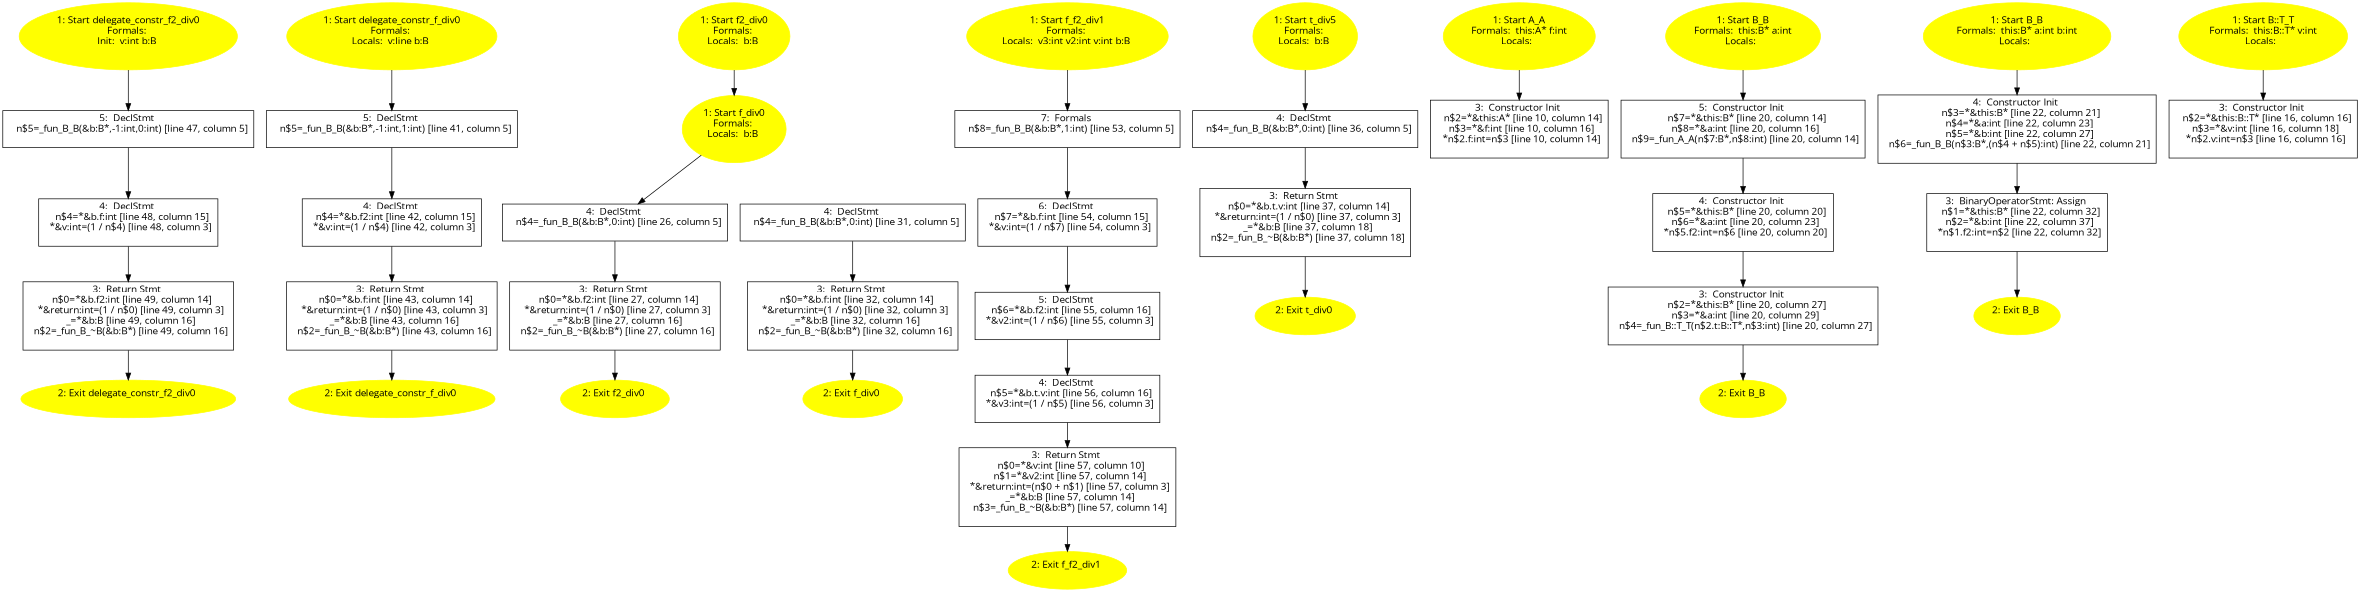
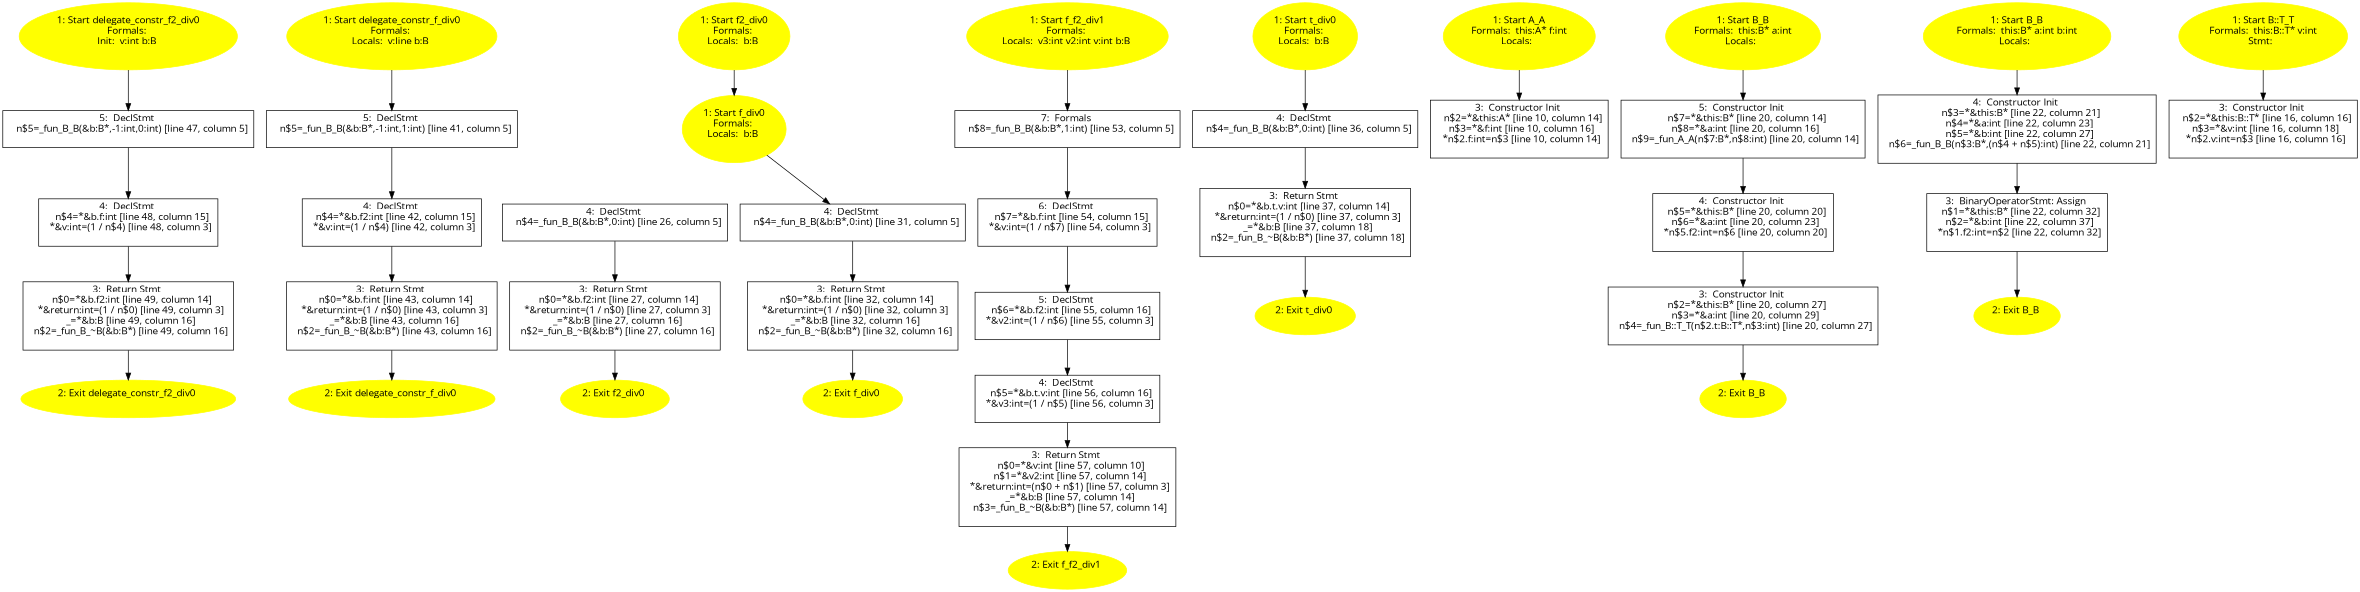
(1305, 36) -> (1305, 36)
(2263, 36) -> (2263, 36)
(673, 177) -> (795, 177)
